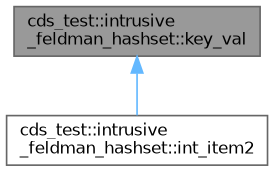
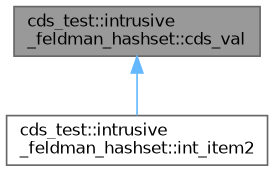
(137, 31) -> (137, 31)
